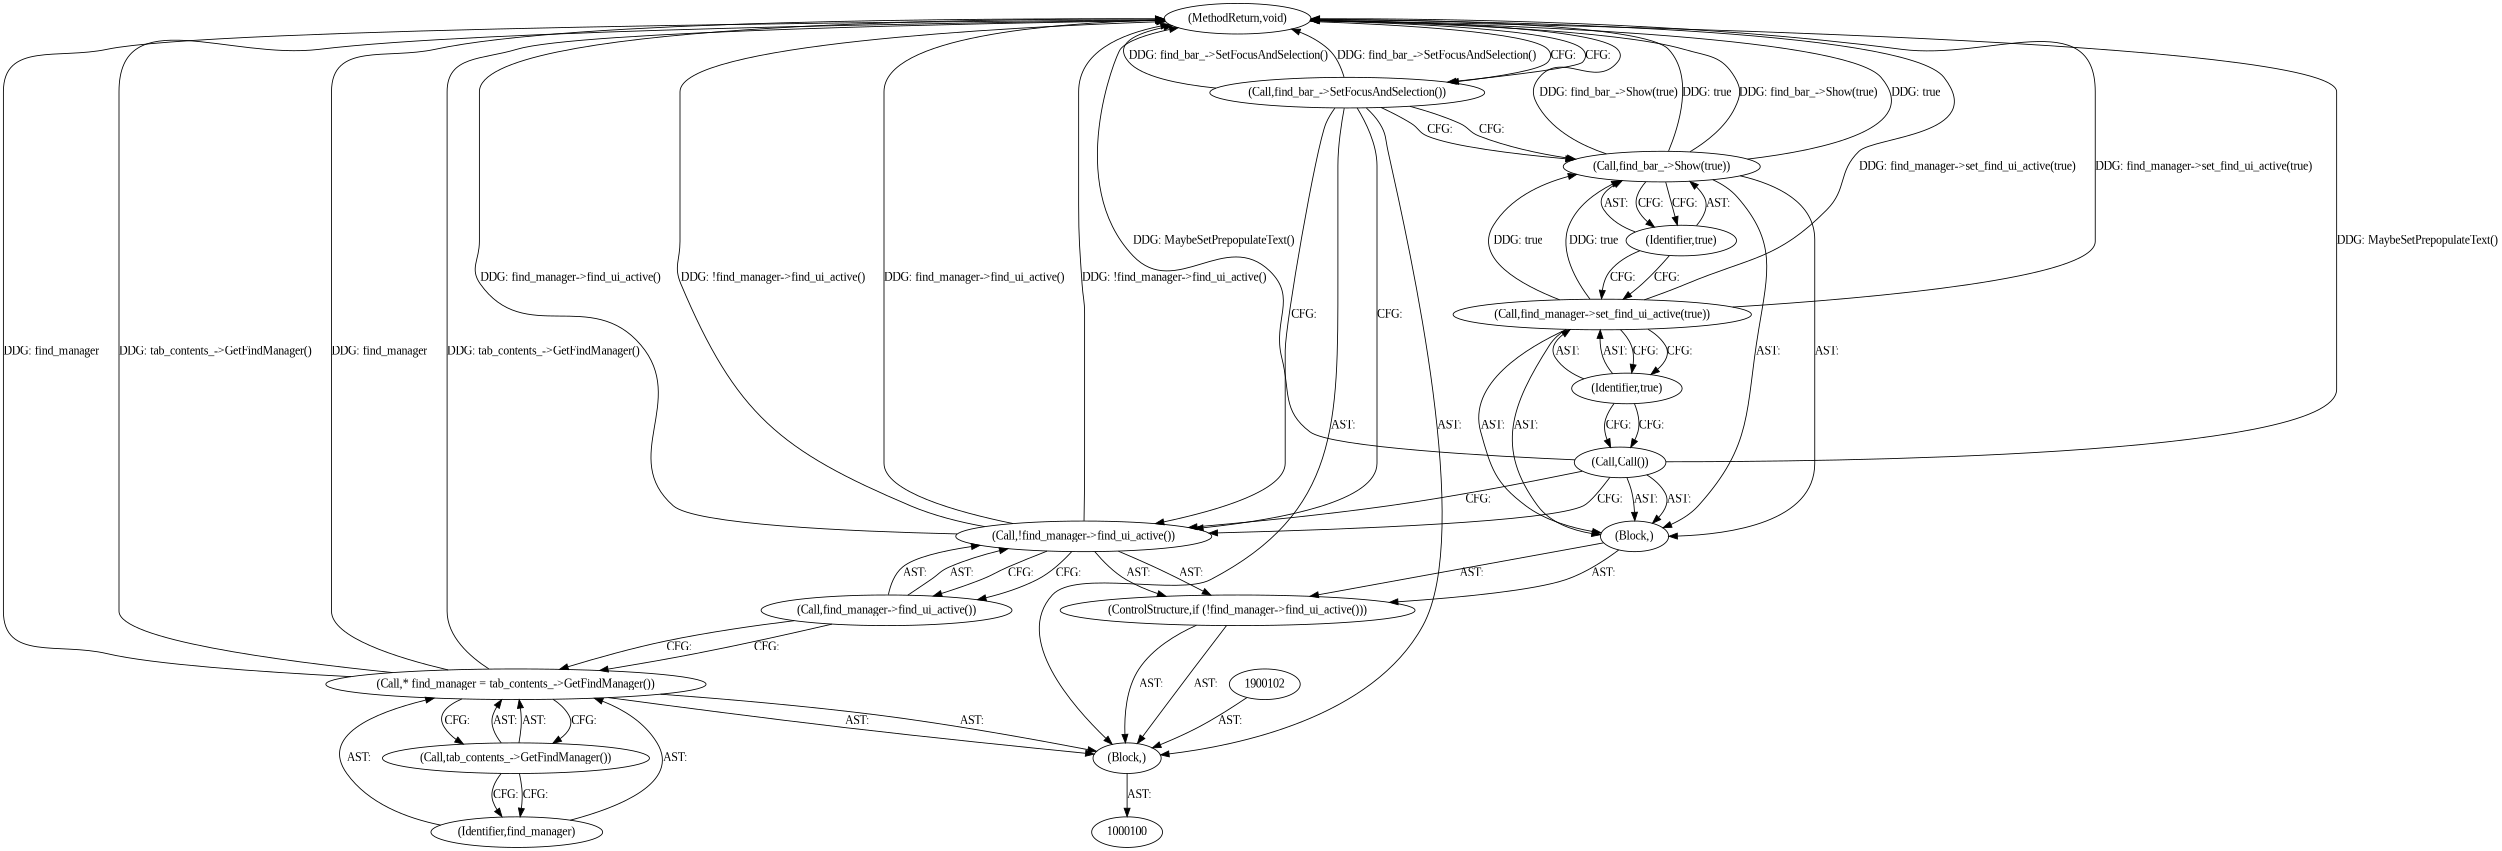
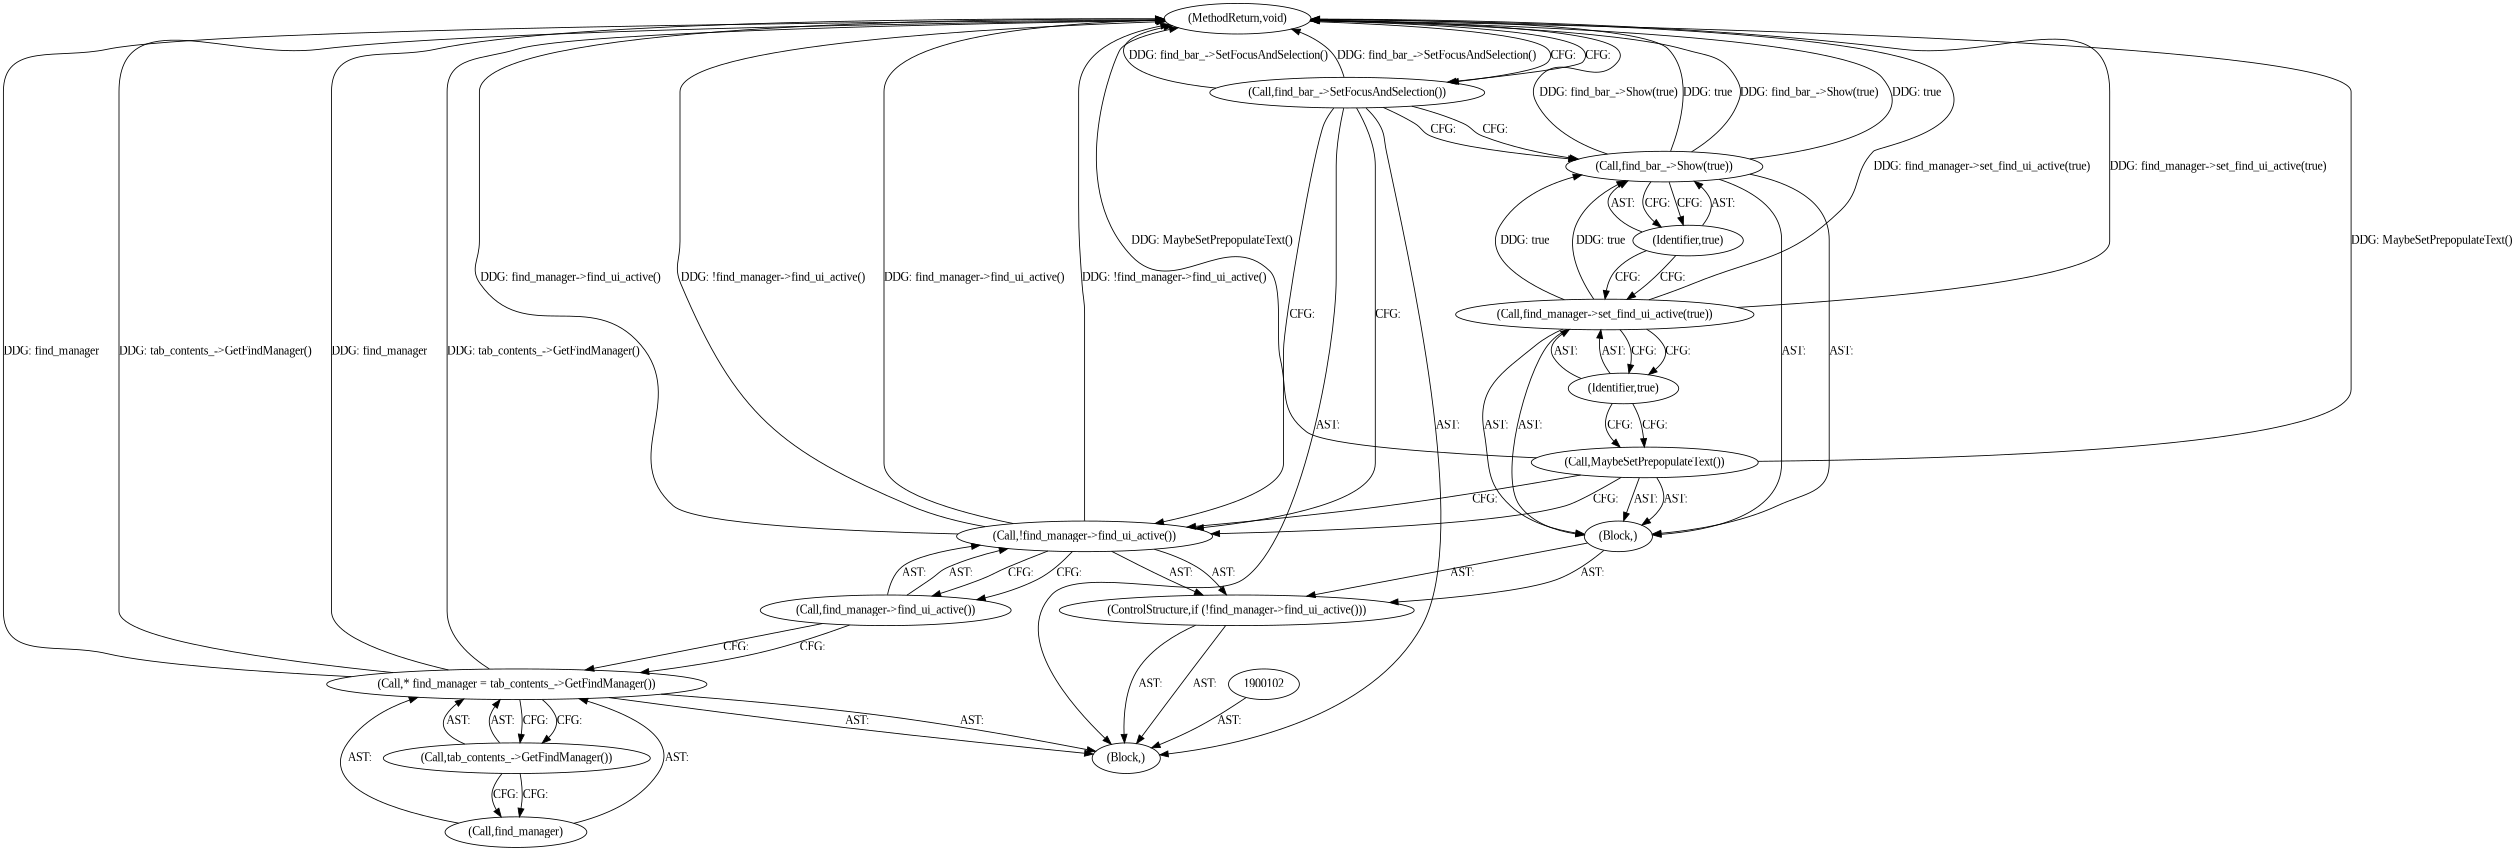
(1620, 462) -> (1645, 462)
(517, 832) -> (516, 832)
(1127, 832) -> none
